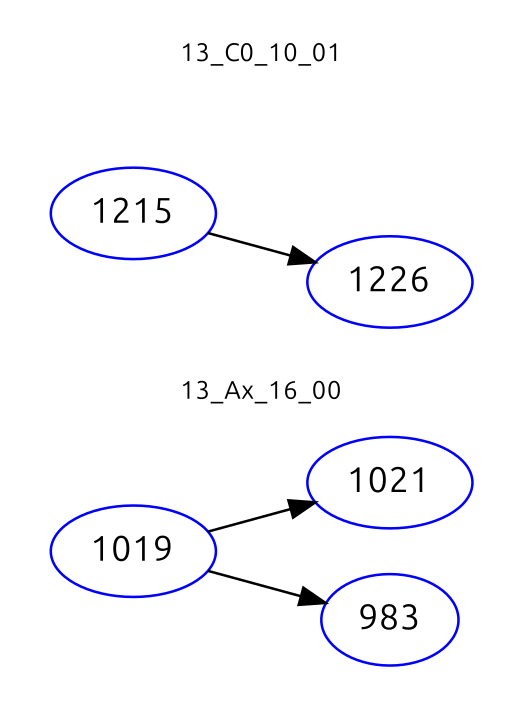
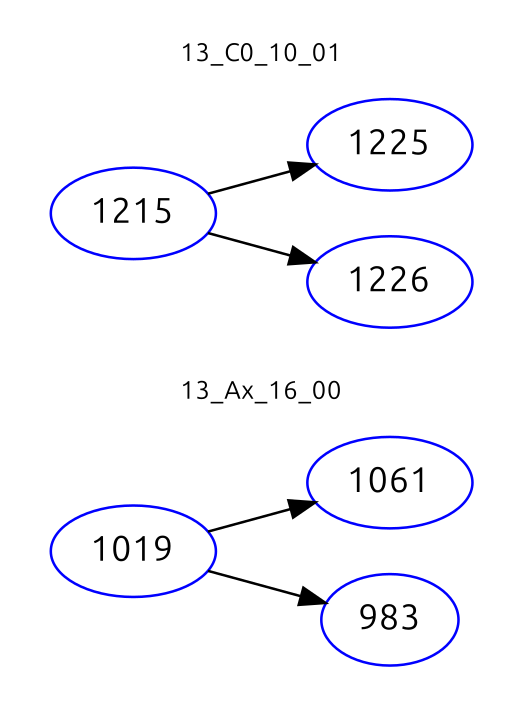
none -> (390, 145)
(390, 483) -> (390, 483)
